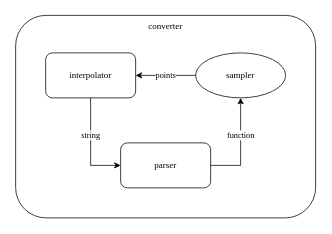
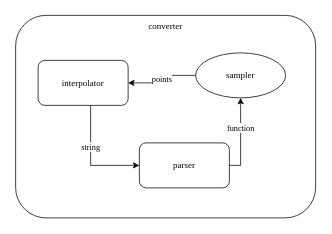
(90, 75) -> (83, 83)
(165, 165) -> (184, 165)
